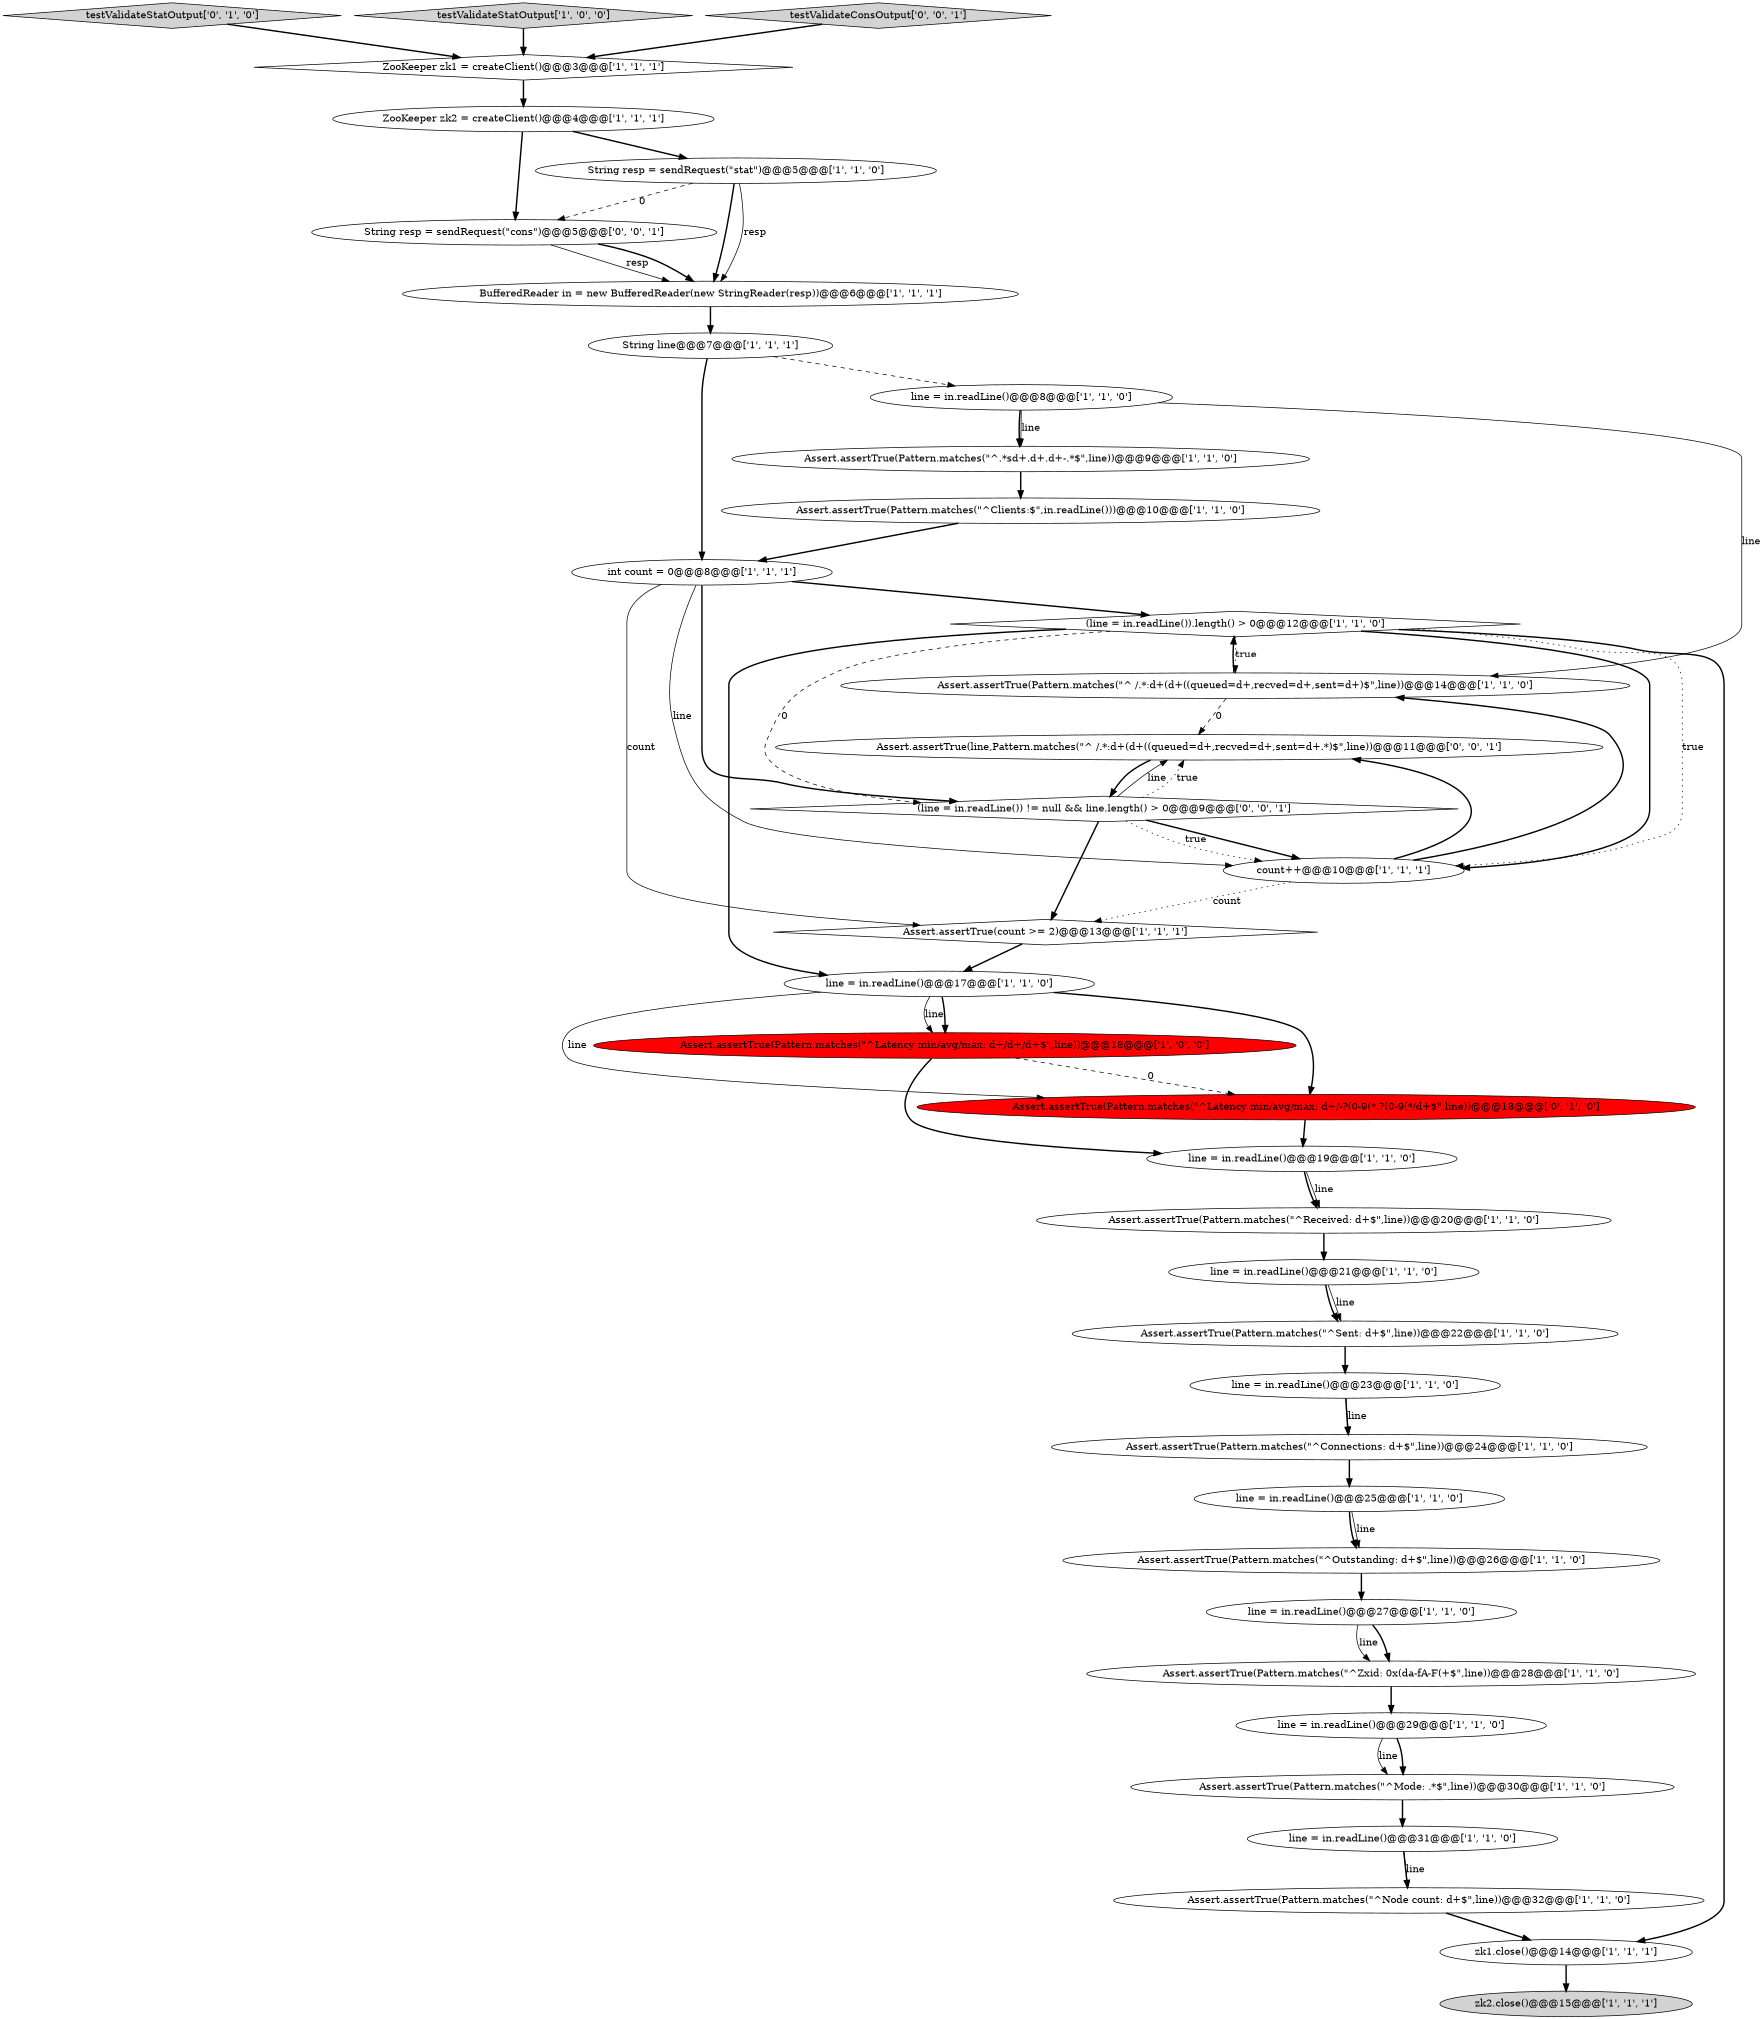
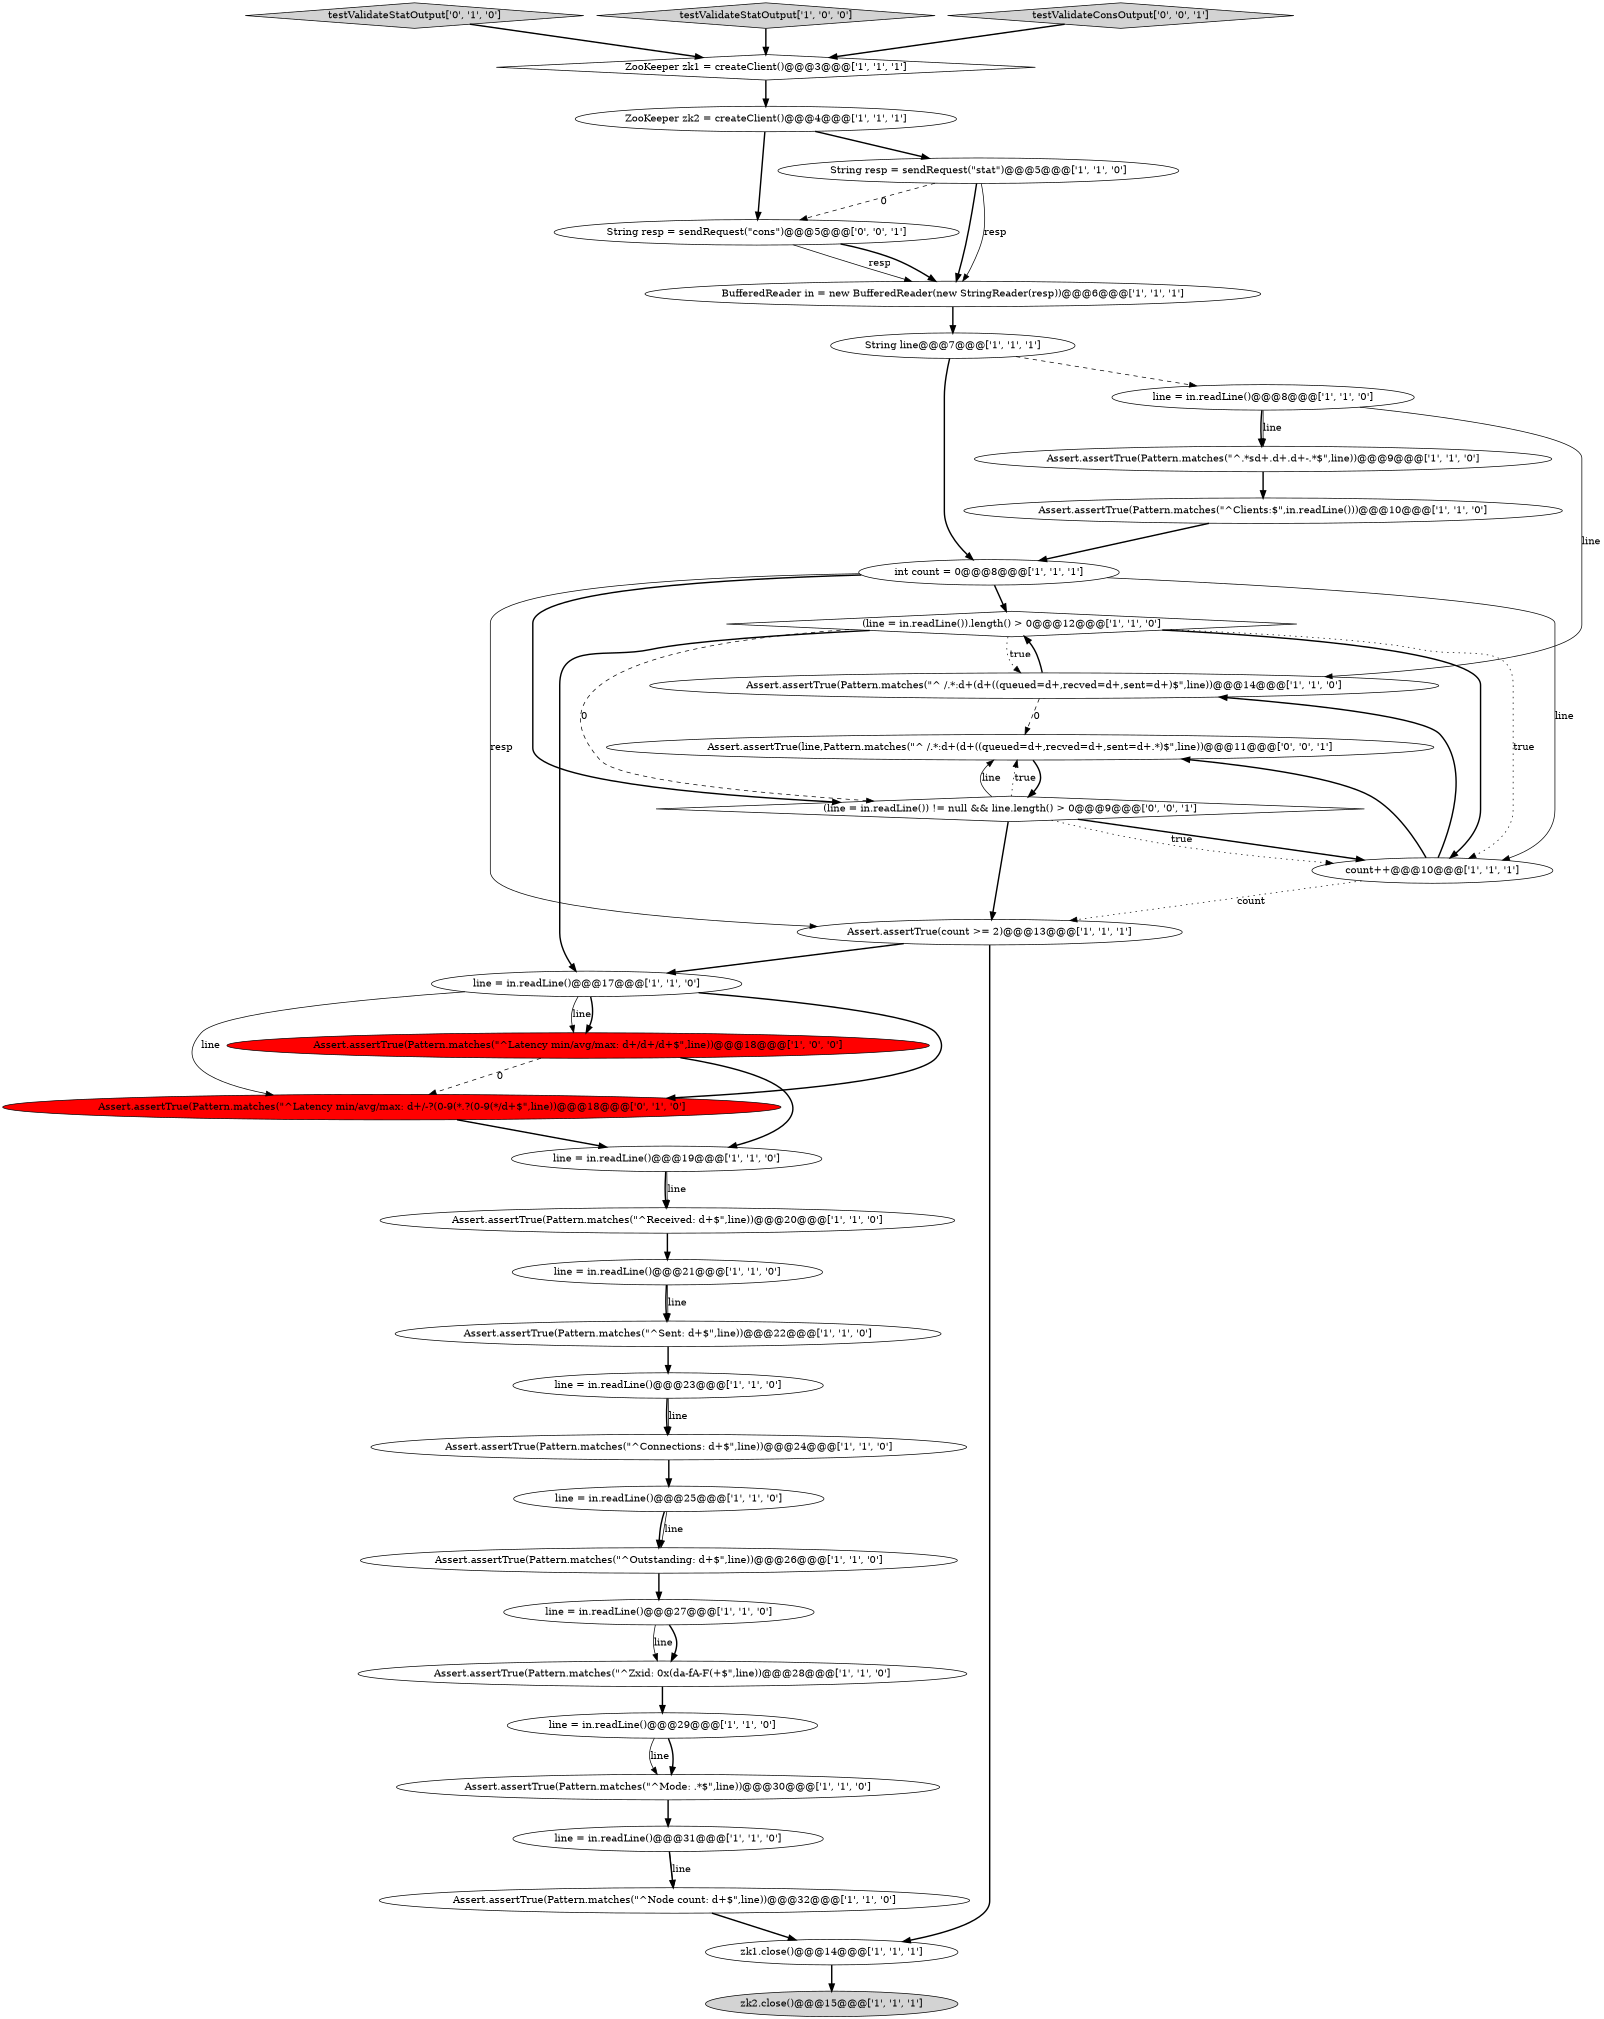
(641, 747) -> (502, 747)
(1046, 932) -> (990, 932)
(1724, 1167) -> (990, 1469)
